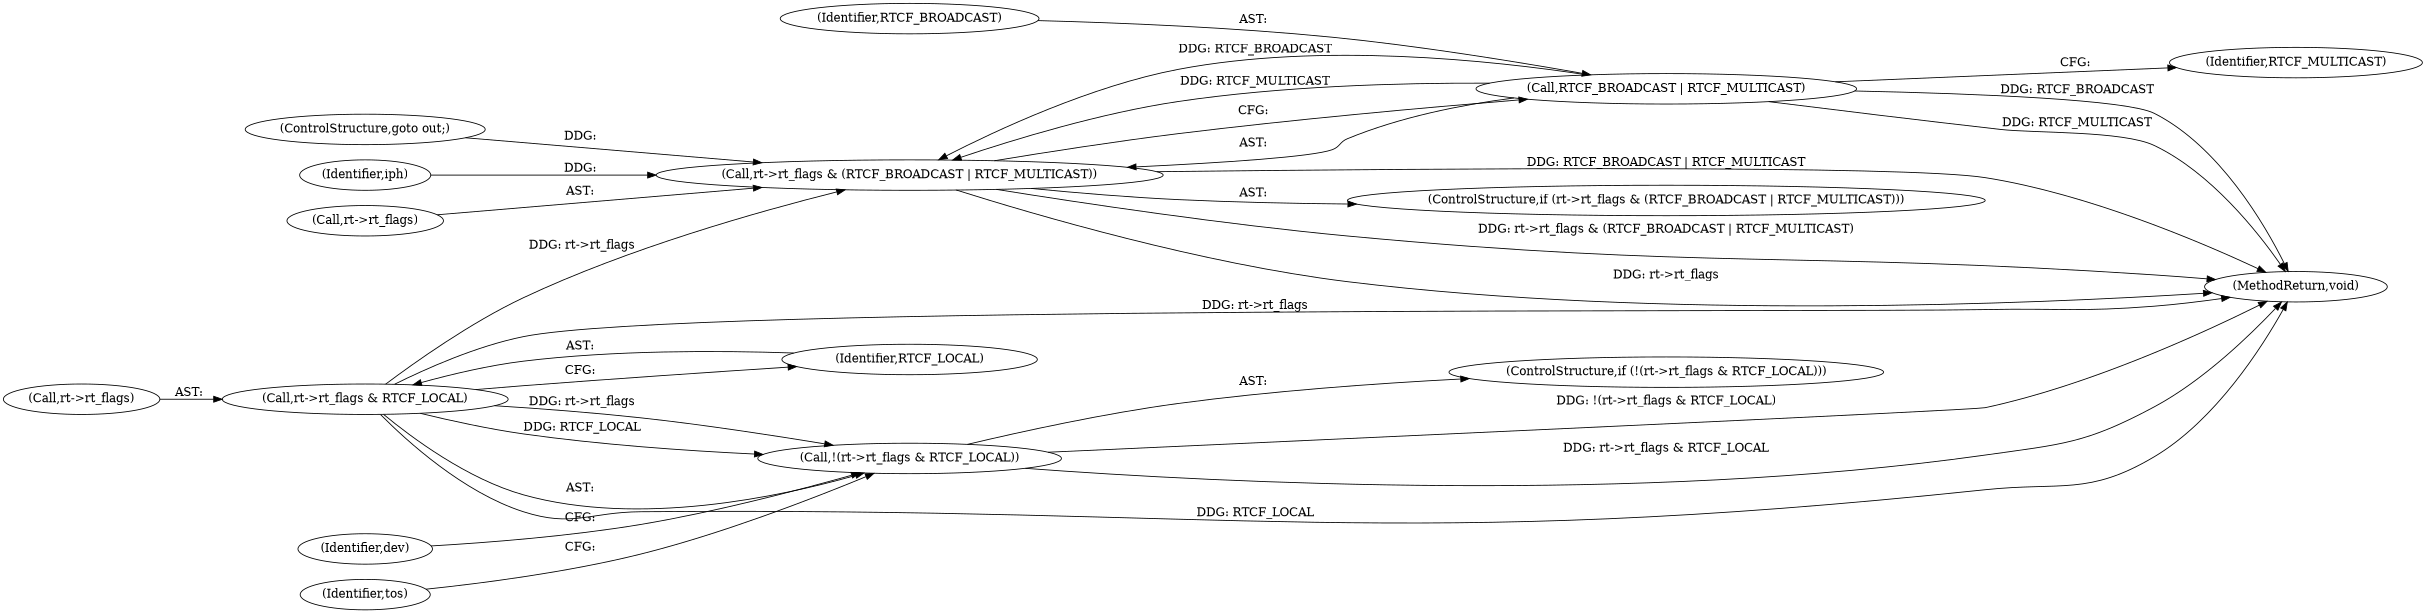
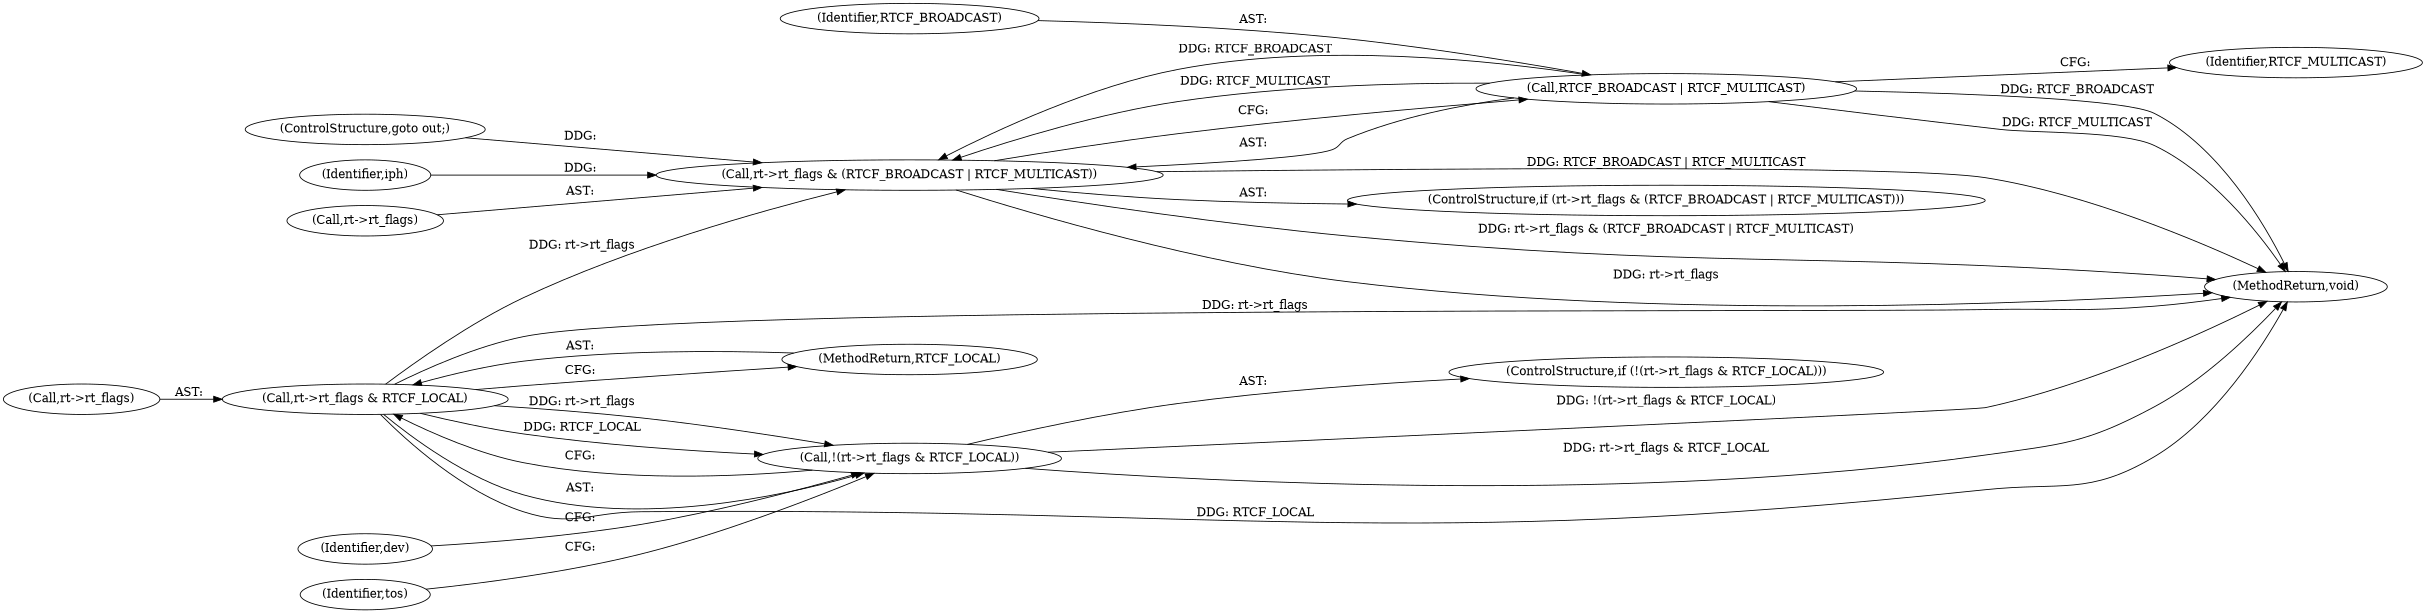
(910, 359) -> (910, 359)
none -> (602, 473)
